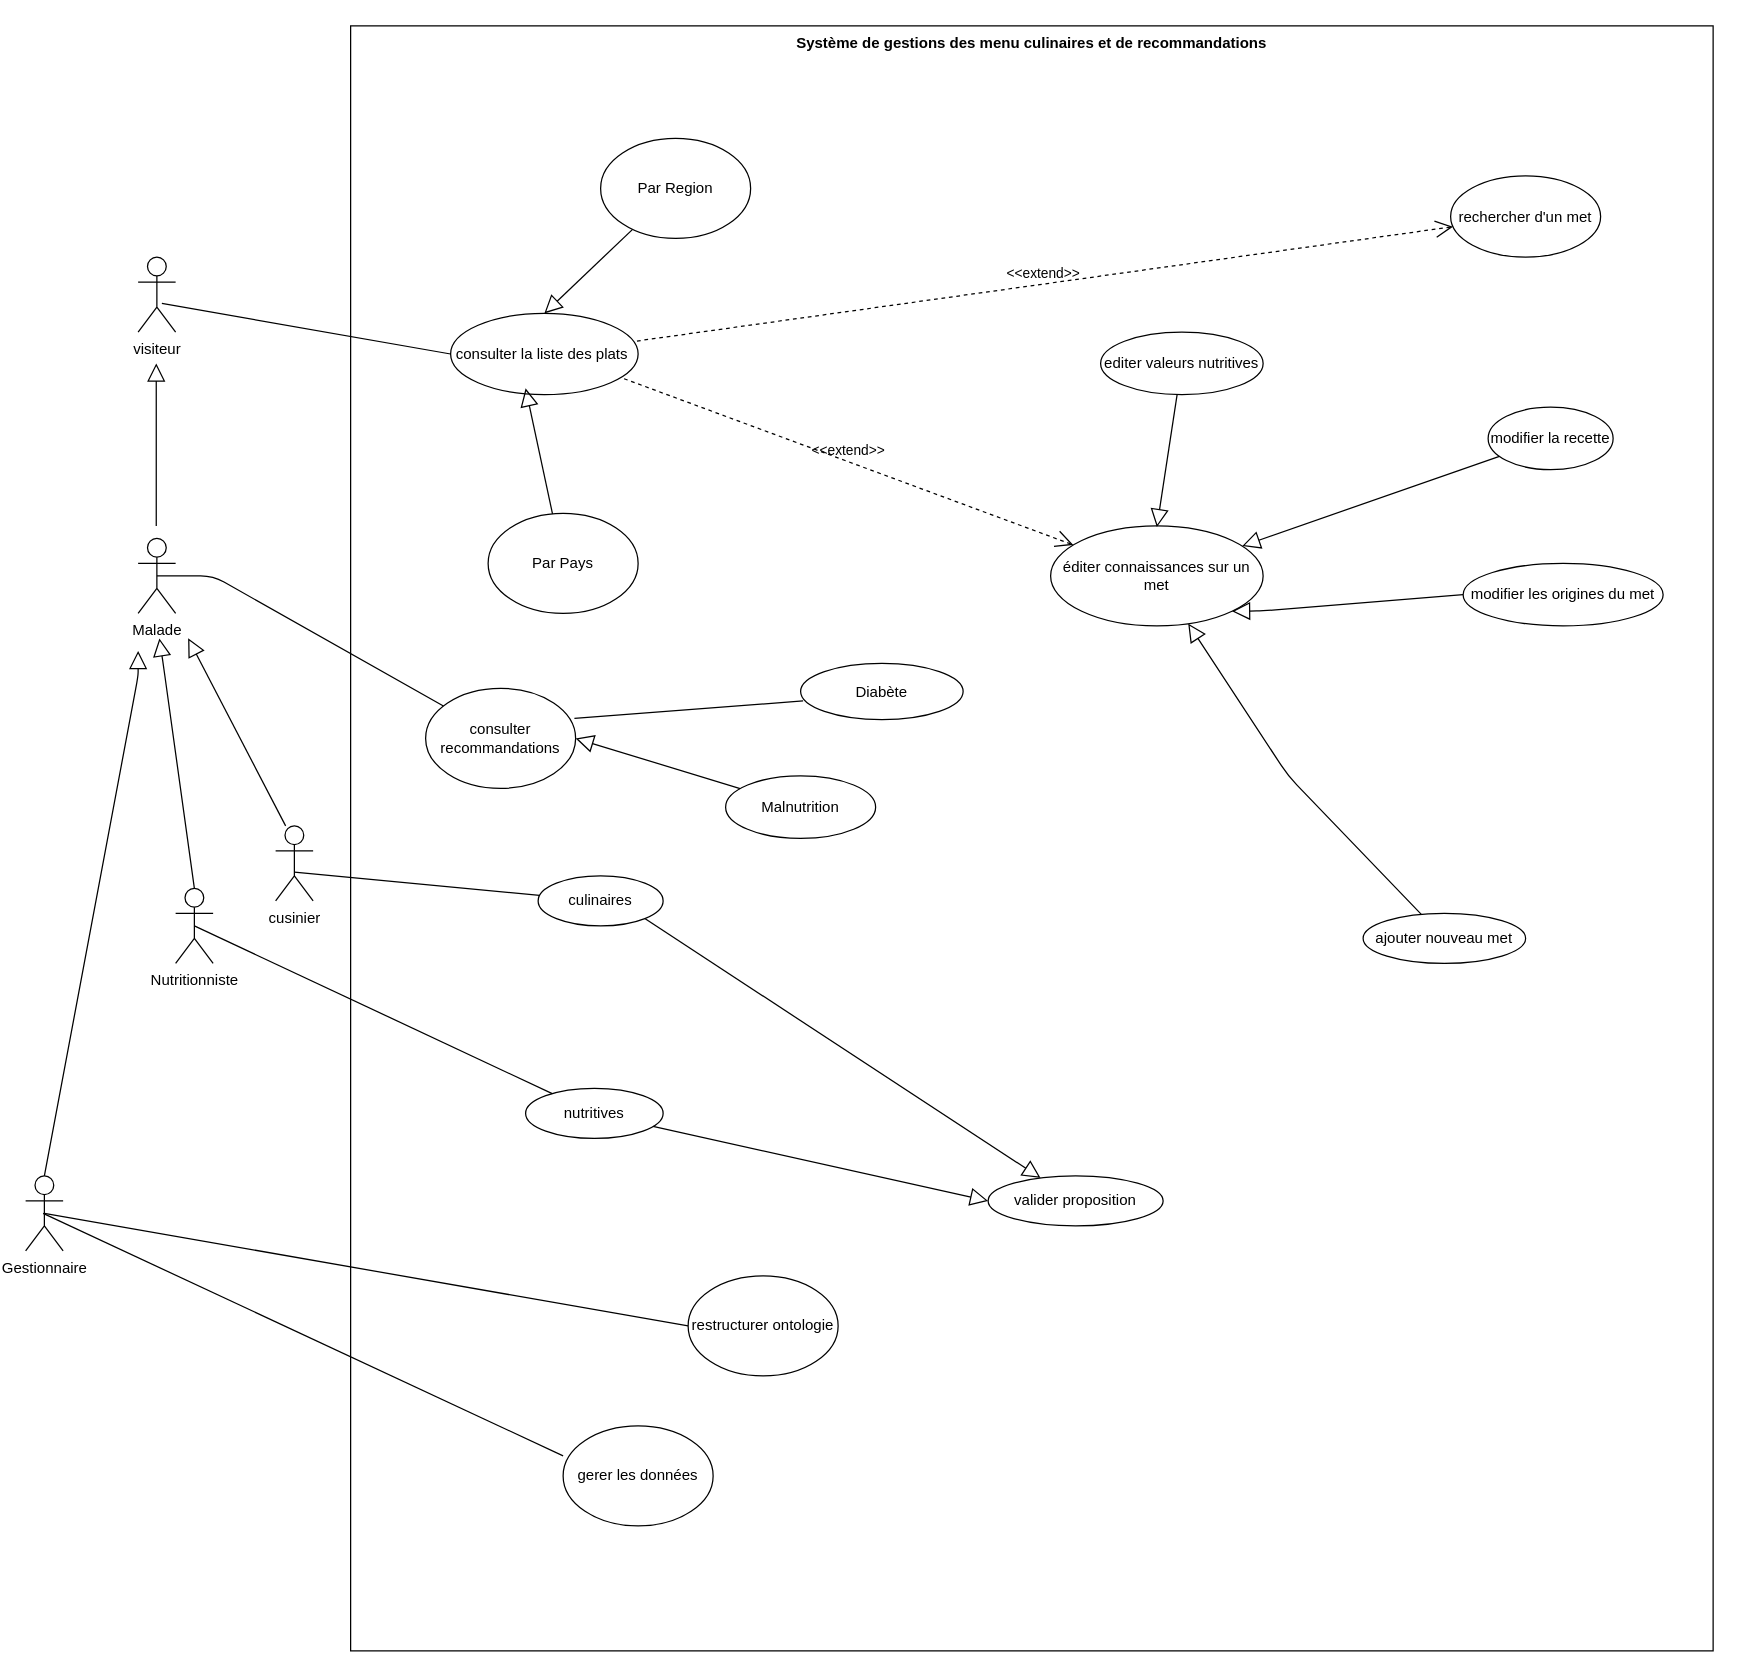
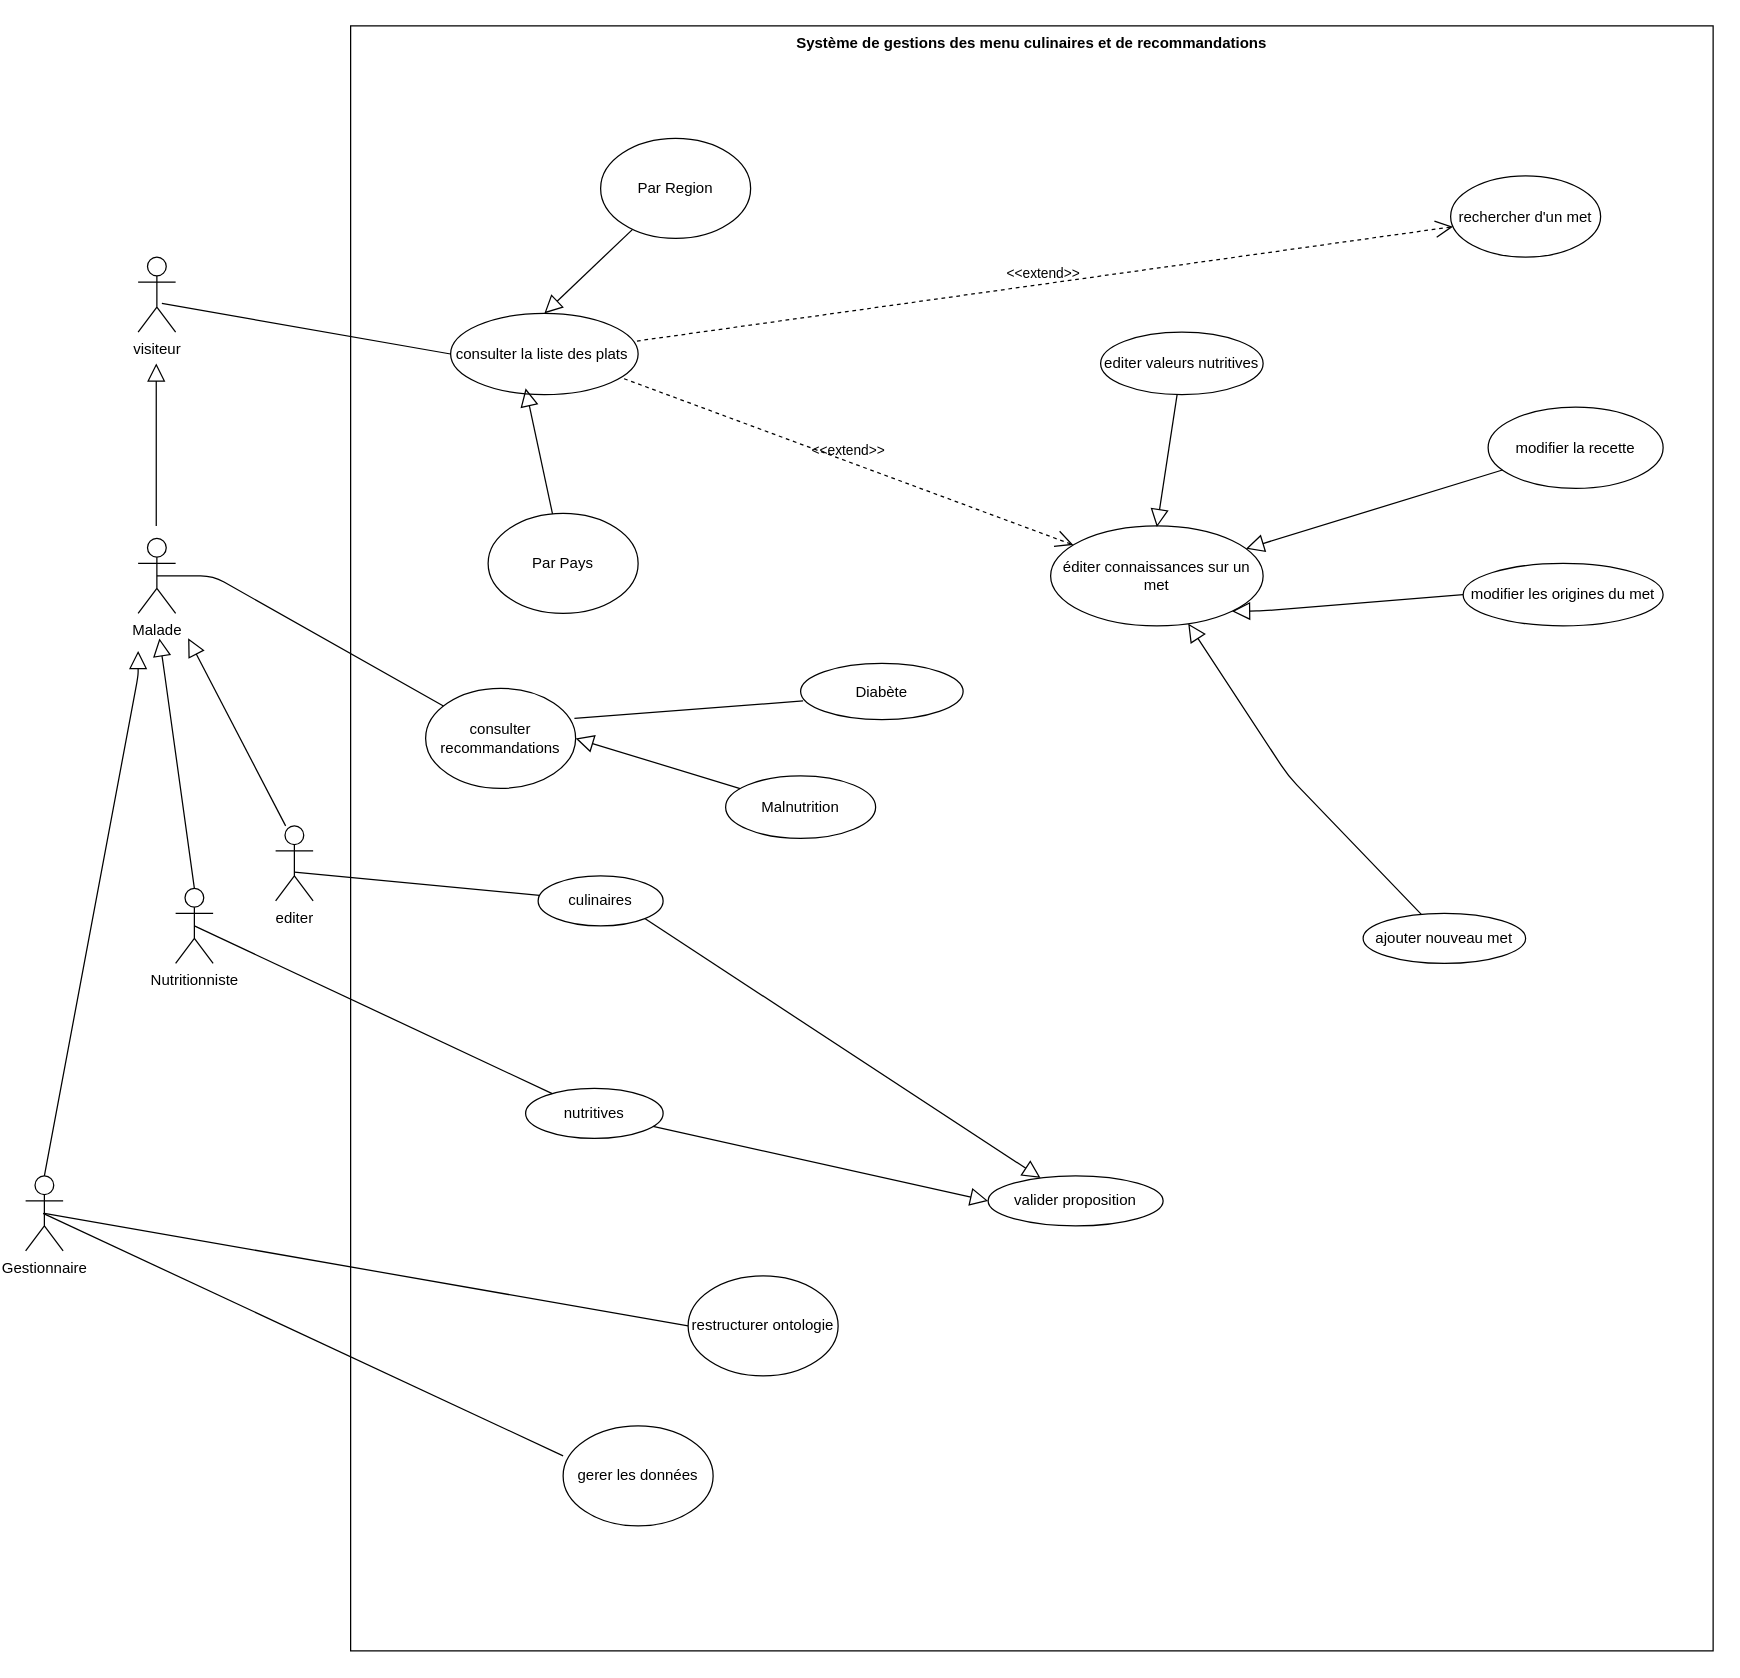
(1551, 438) -> (1576, 448)
(295, 918) -> (295, 918)
